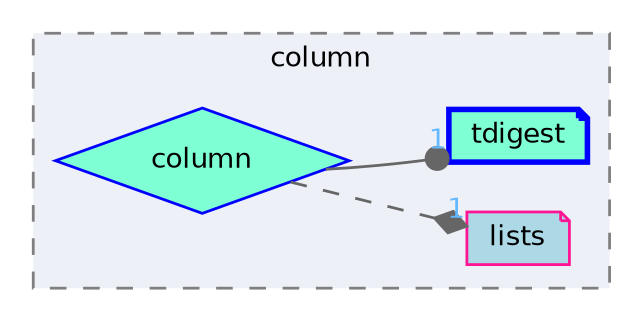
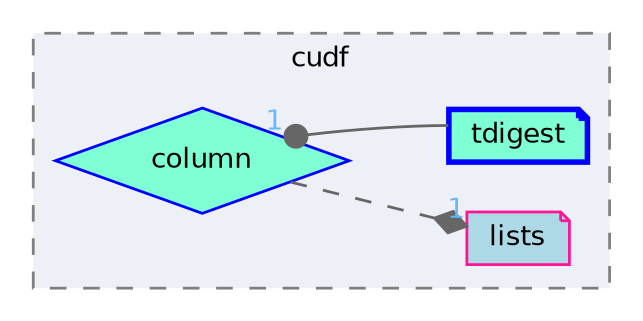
(321, 60) -> (321, 60)
(376, 166) -> (378, 128)
